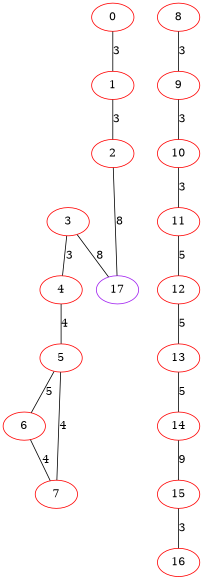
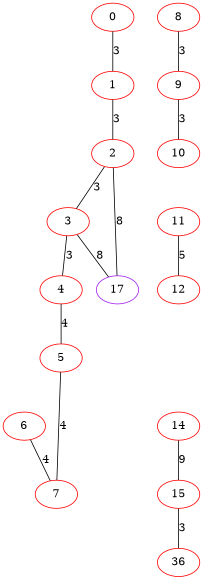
none -> (90, 188)
(179, 188) -> none
(179, 358) -> none
(43, 392) -> none
(179, 562) -> (179, 562)
